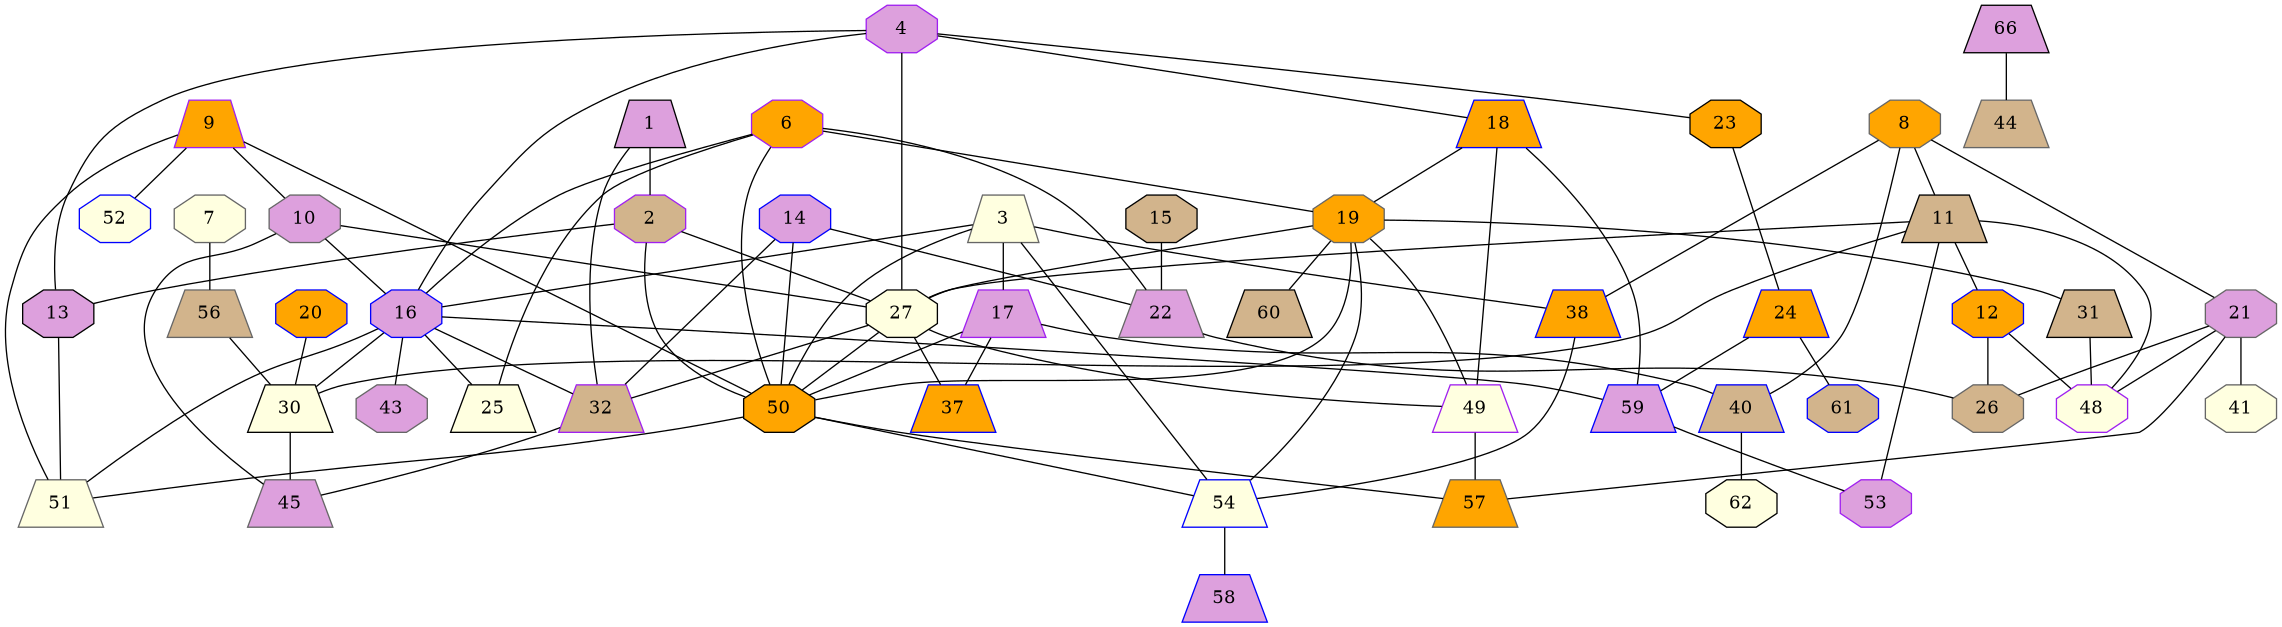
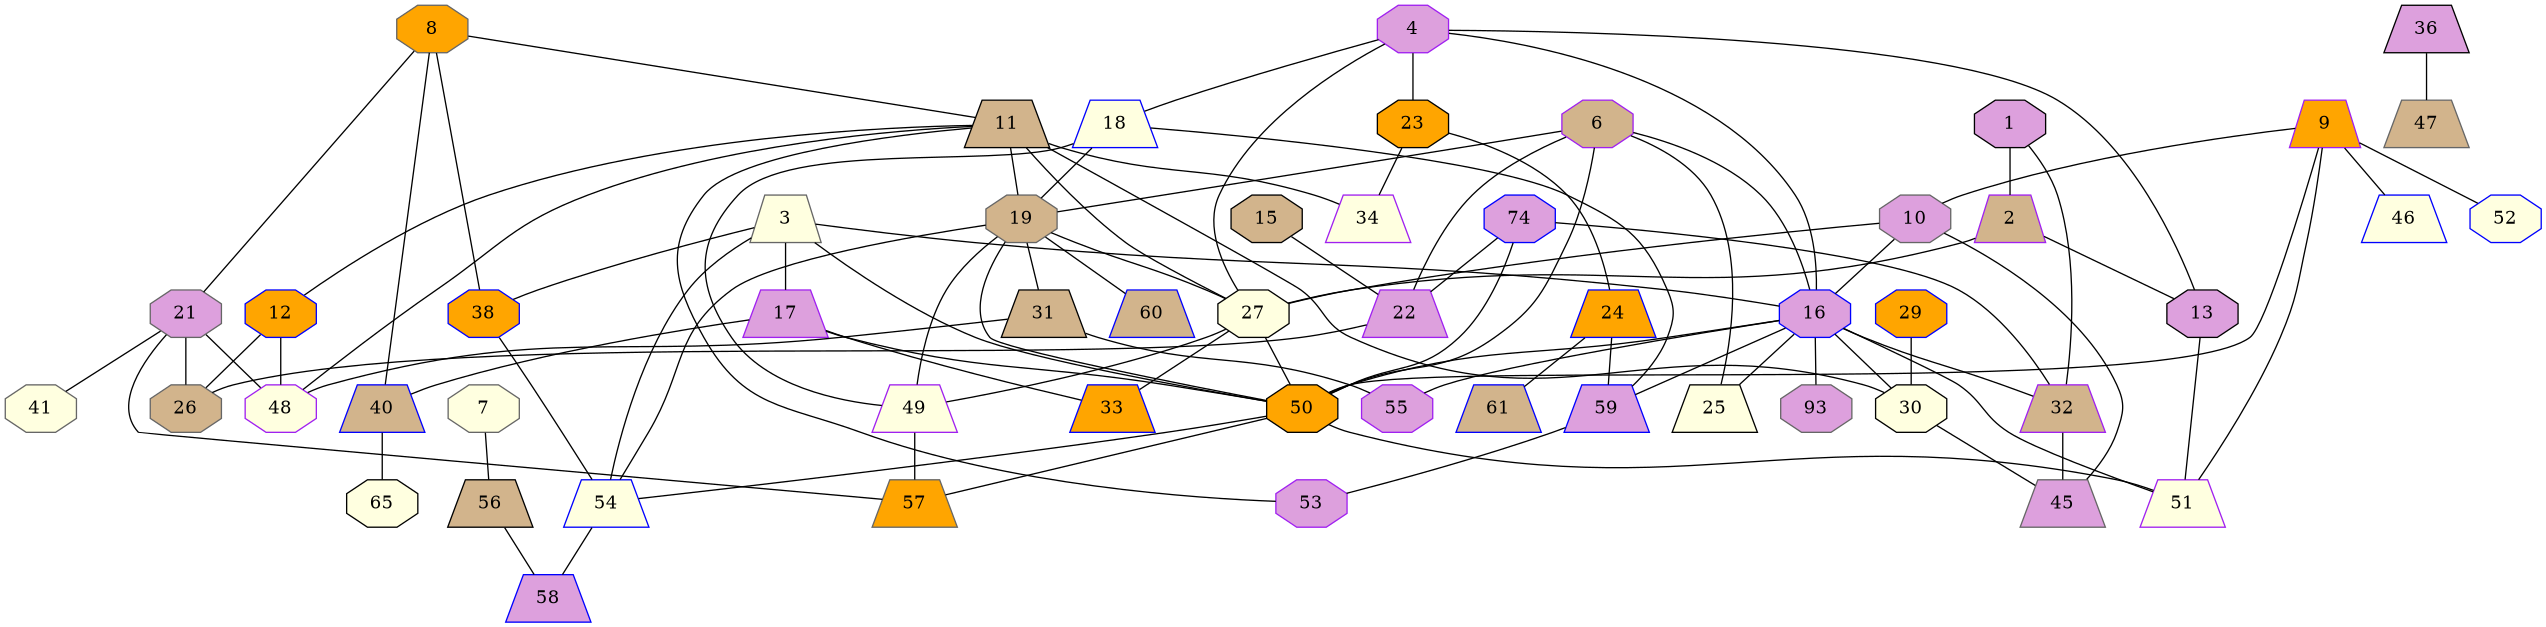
(2006, 29) -> (2427, 29)
(650, 124) -> (2010, 124)
(787, 124) -> (1597, 124)
(1499, 124) -> (1115, 124)
(2006, 124) -> (2427, 124)
none -> (1014, 171)
(650, 219) -> (2010, 219)
(795, 219) -> (1520, 219)
(1349, 219) -> (1021, 219)
none -> (1368, 219)
none -> (2404, 219)
(210, 314) -> (490, 503)
(311, 314) -> (1911, 314)
(1161, 314) -> (1405, 314)
(1270, 314) -> (1152, 314)
(1578, 314) -> (484, 314)
(652, 318) -> (1553, 350)
(797, 347) -> none
(250, 361) -> (519, 551)
(290, 409) -> (1911, 409)
(392, 409) -> (1816, 409)
(953, 409) -> (1112, 409)
none -> (1397, 409)
(1843, 409) -> (1499, 409)
(61, 503) -> (2183, 503)
(1741, 503) -> (382, 503)
